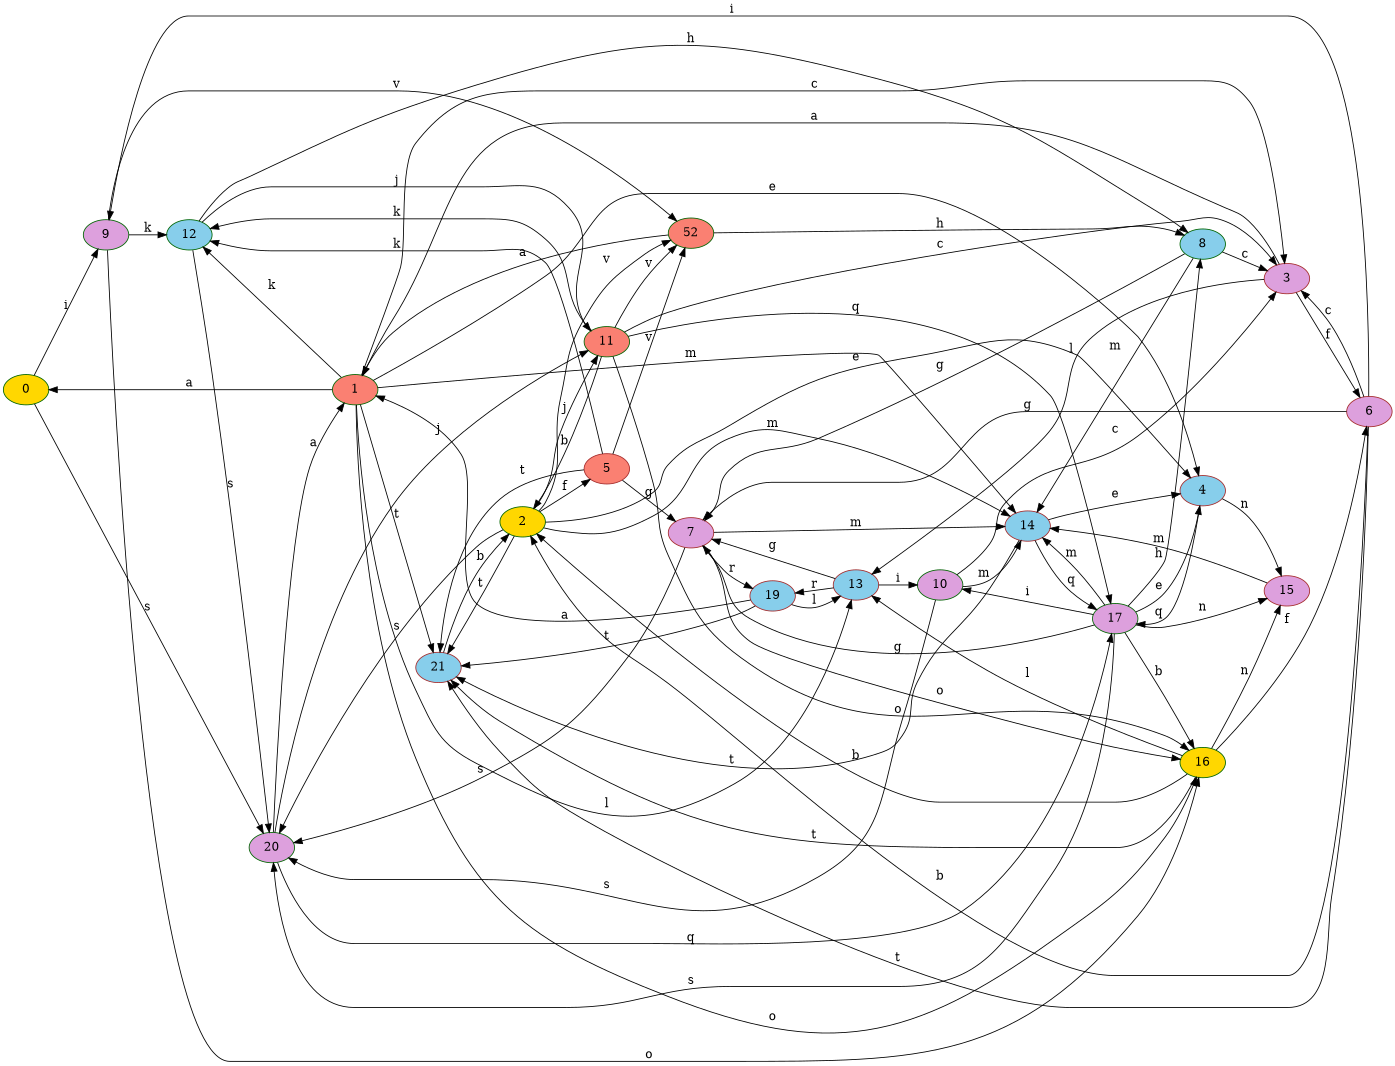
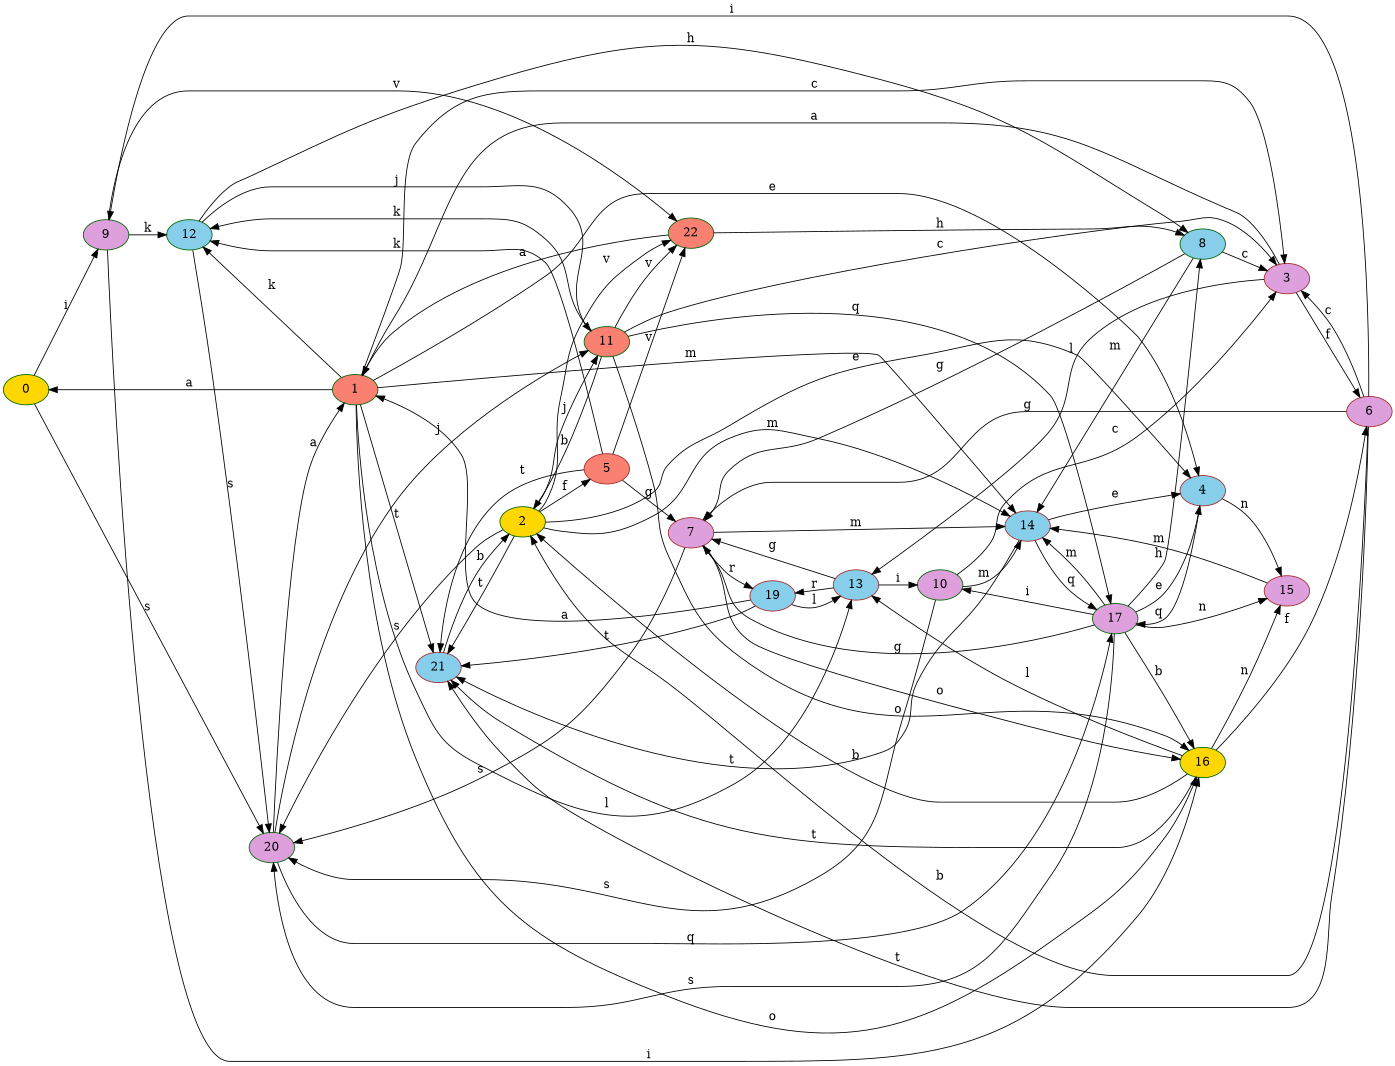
(691, 233) -> (691, 233)
(649, 1055) -> (649, 1055)
